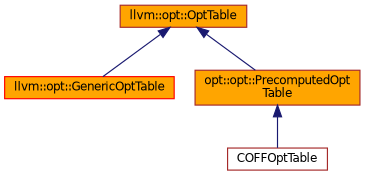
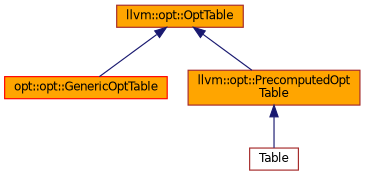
(89, 88) -> (86, 88)
(278, 88) -> (274, 88)
(278, 159) -> (274, 159)
